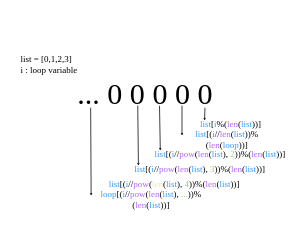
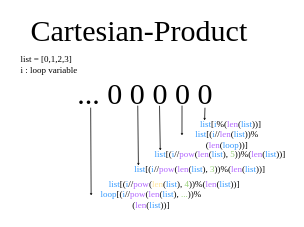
none -> (139, 30)
(220, 154) -> (220, 154)
